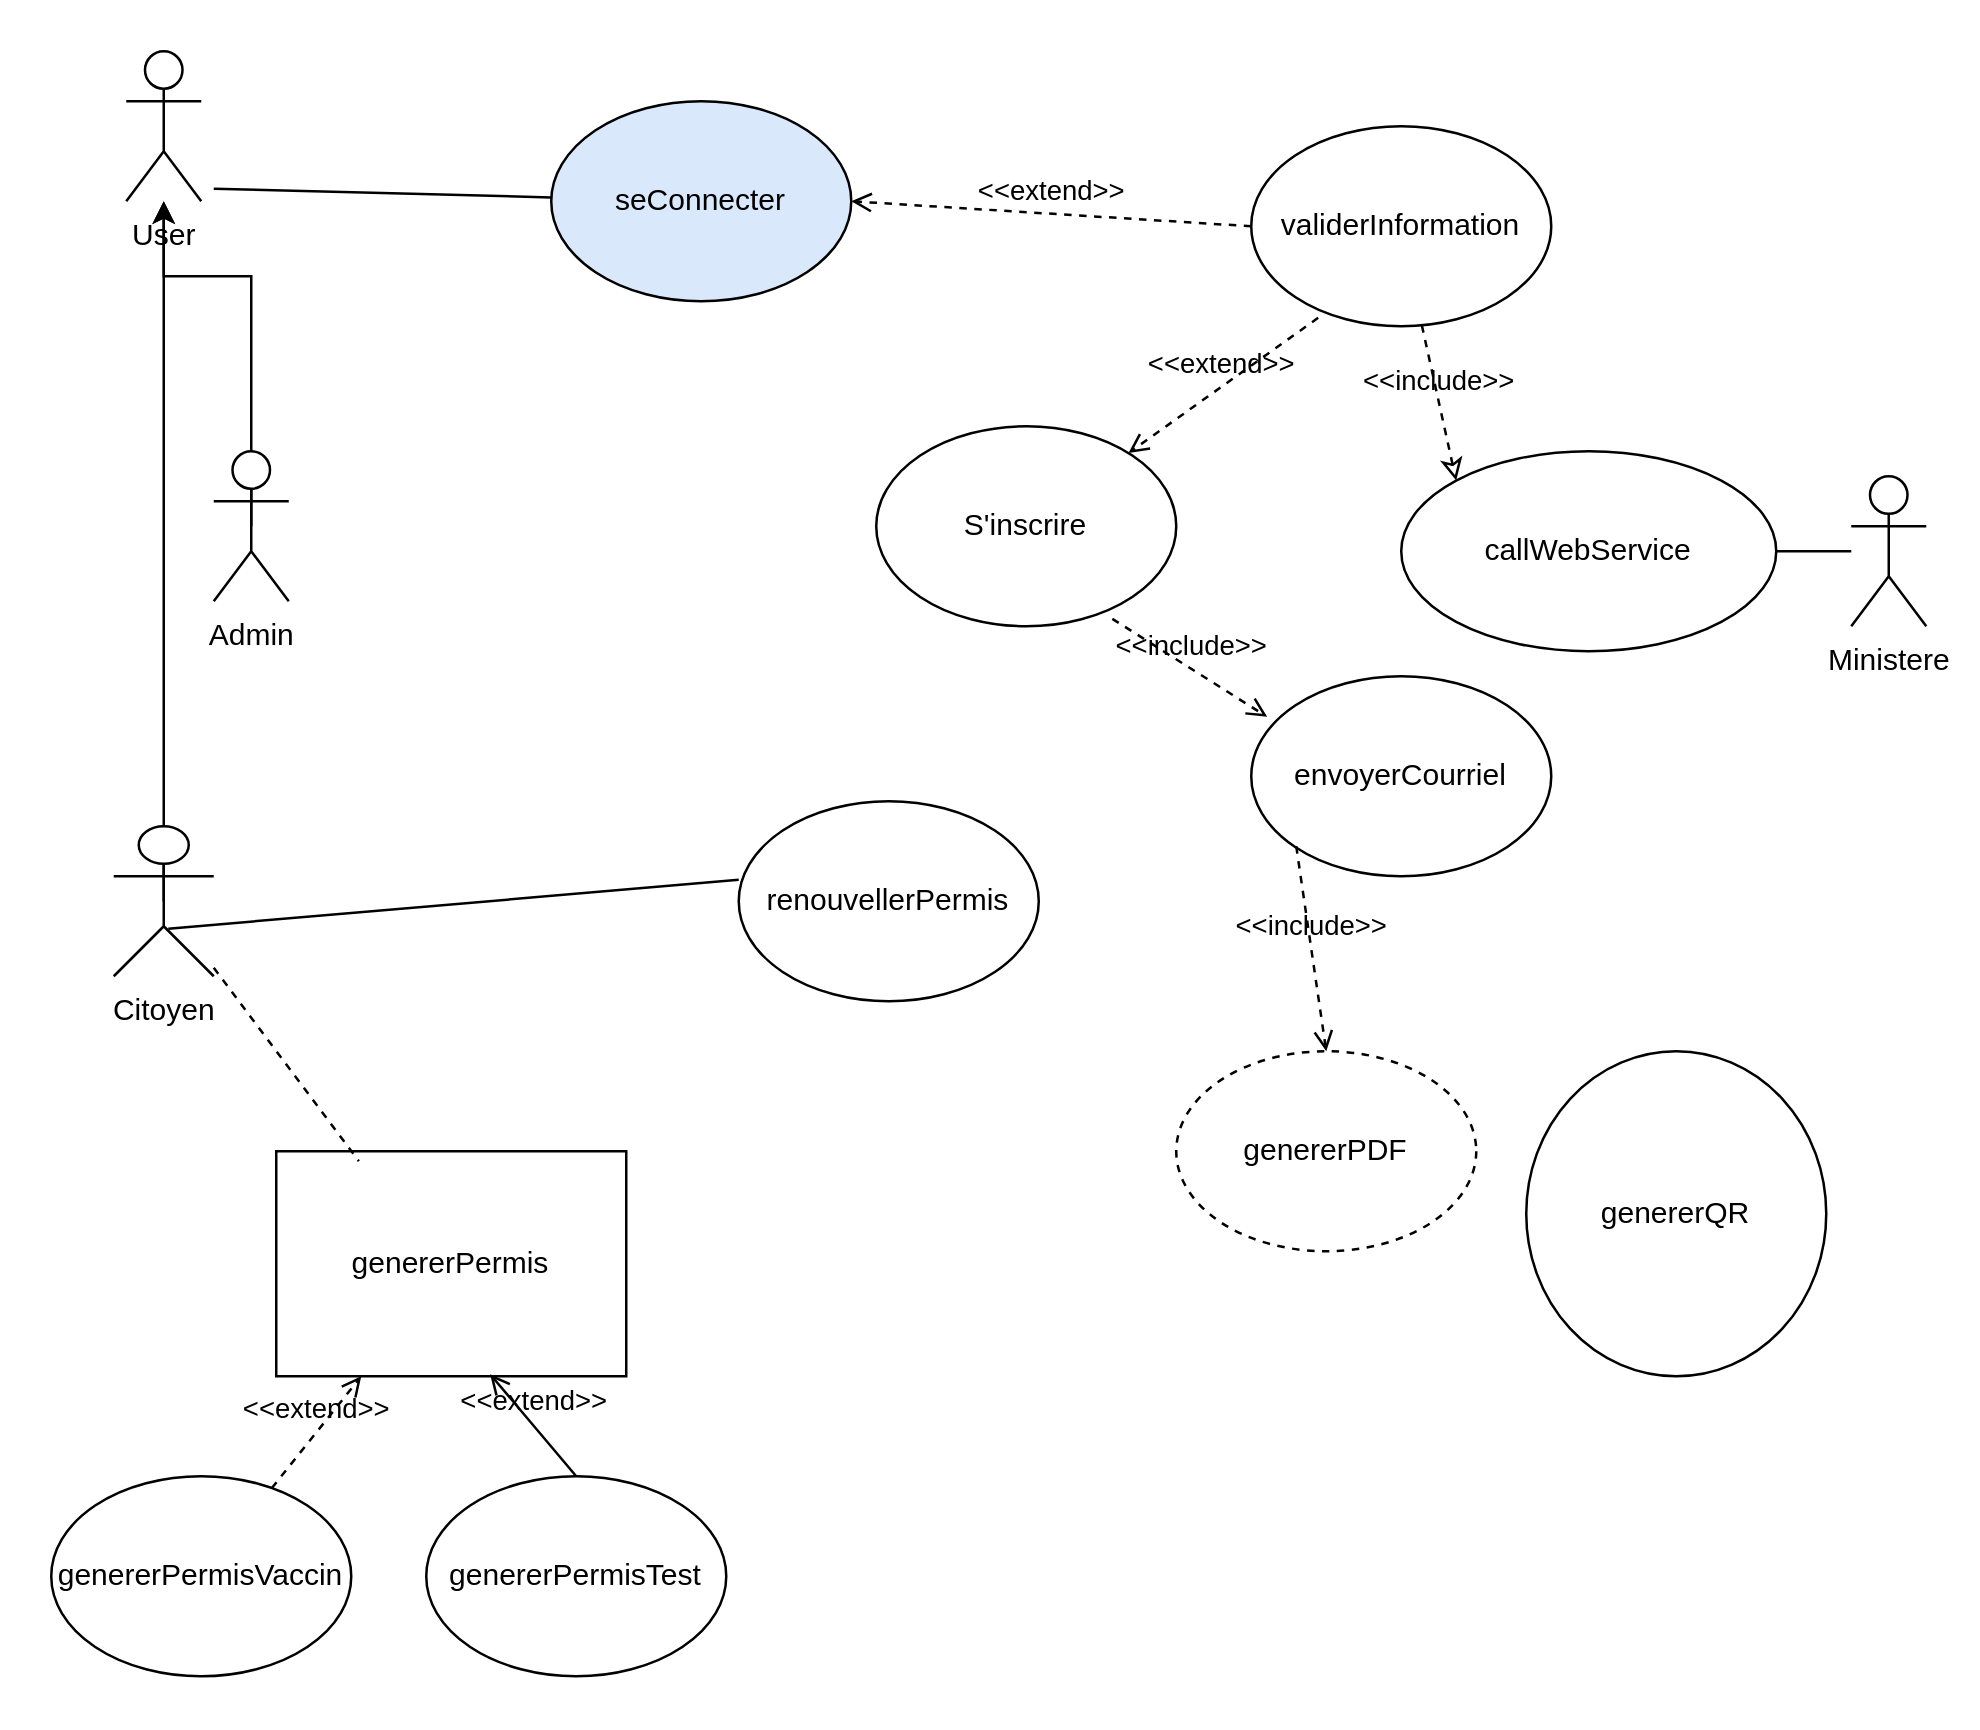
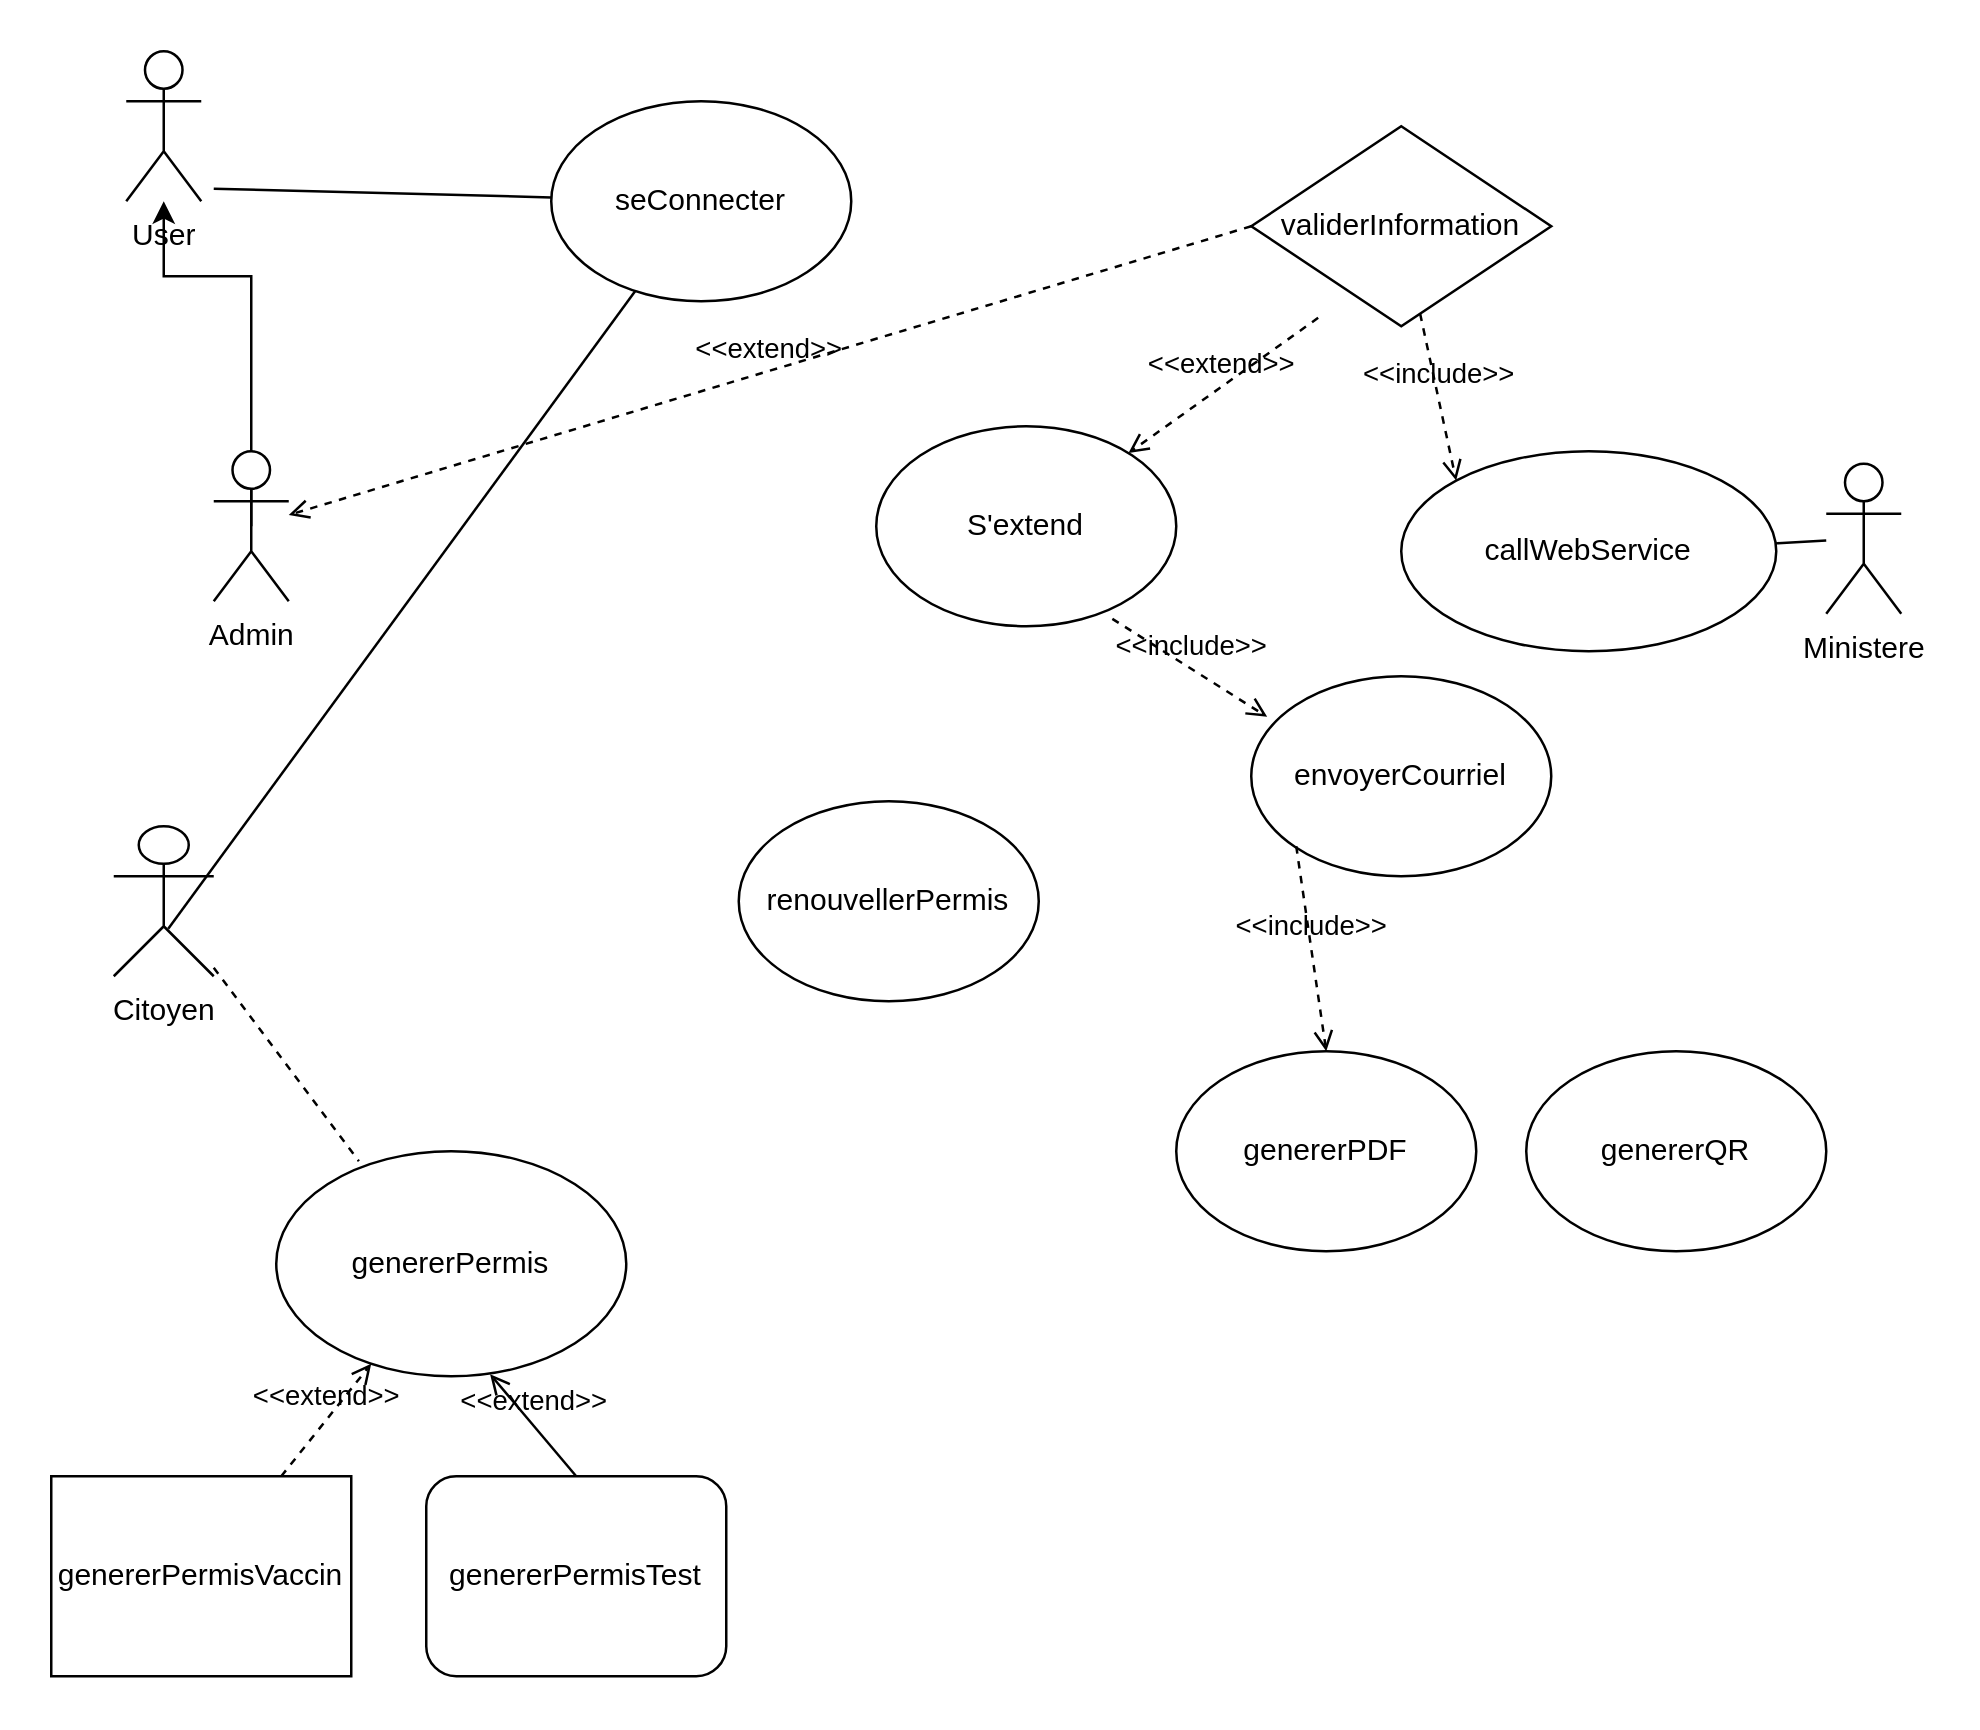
(701, 201) -> (701, 201)
(1055, 214) -> (889, 335)
(1401, 226) -> (1401, 226)
(1437, 395) -> (1437, 391)
(1026, 526) -> (1026, 526)
(1889, 551) -> (1864, 539)
(164, 553) -> none
(454, 904) -> (365, 661)
(1326, 1151) -> (1326, 1151)
(1676, 1214) -> (1676, 1151)
(451, 1264) -> (451, 1264)
(201, 1576) -> (201, 1576)
(576, 1576) -> (576, 1576)
